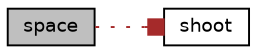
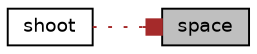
(120, 27) -> (117, 27)
